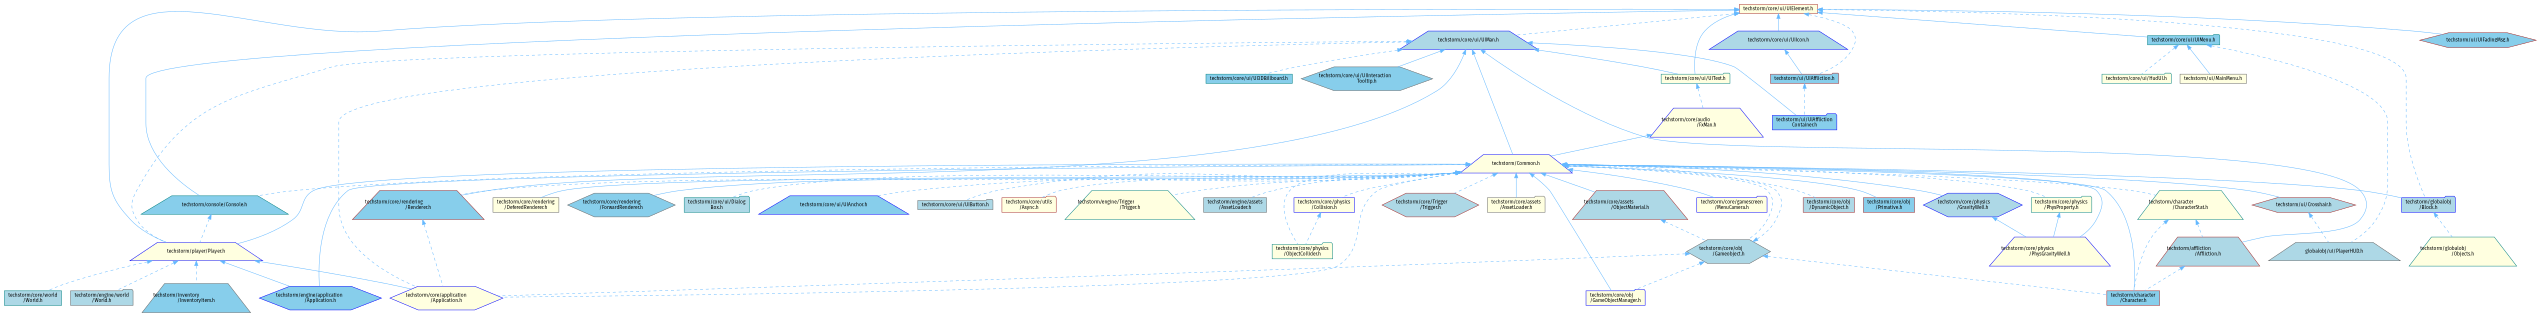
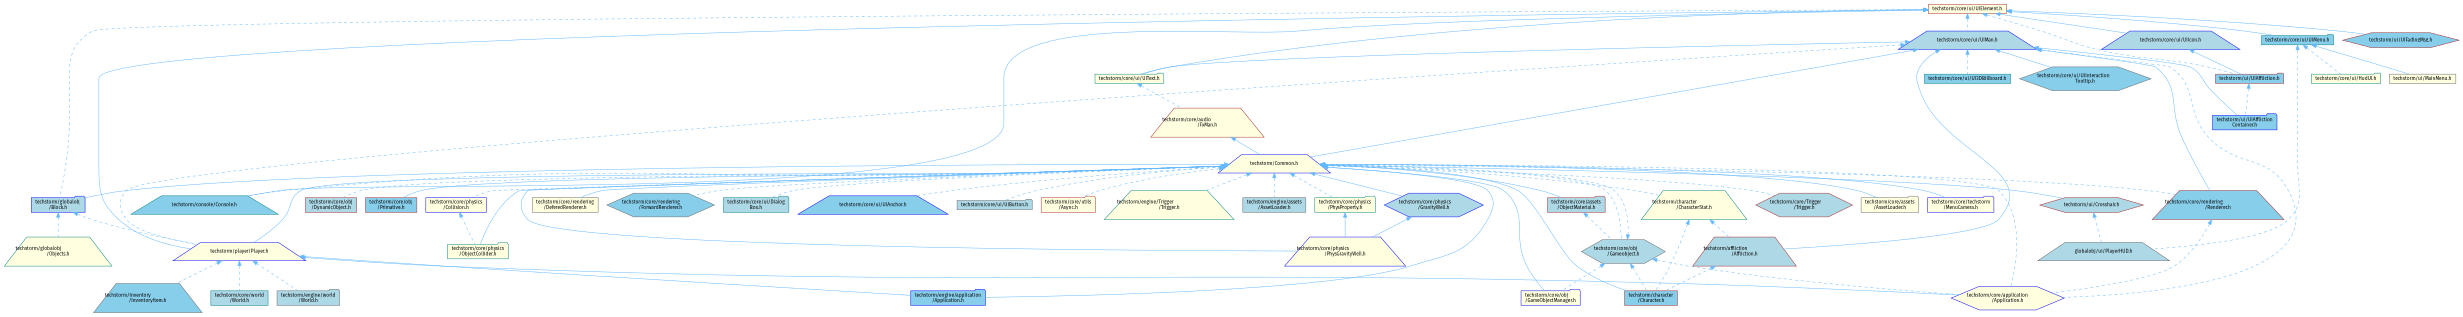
(1707, 123) -> (1207, 123)
(1054, 179) -> (957, 177)
(1289, 191) -> (837, 179)
(1630, 205) -> (1576, 205)
(1732, 205) -> (1961, 205)
(205, 231) -> (125, 229)
(320, 298) -> (948, 298)
